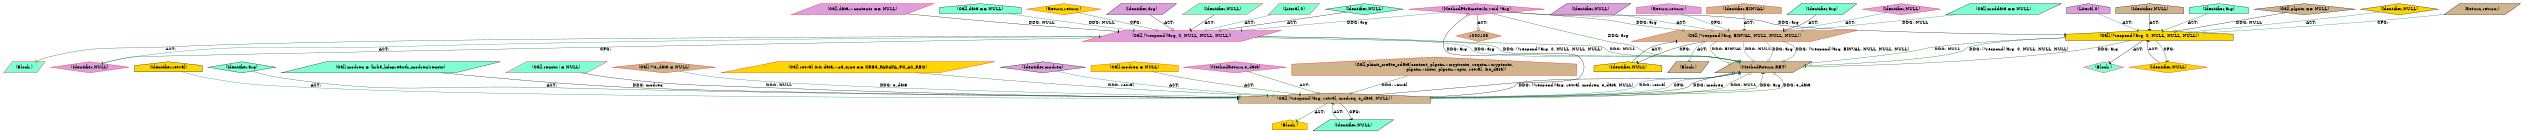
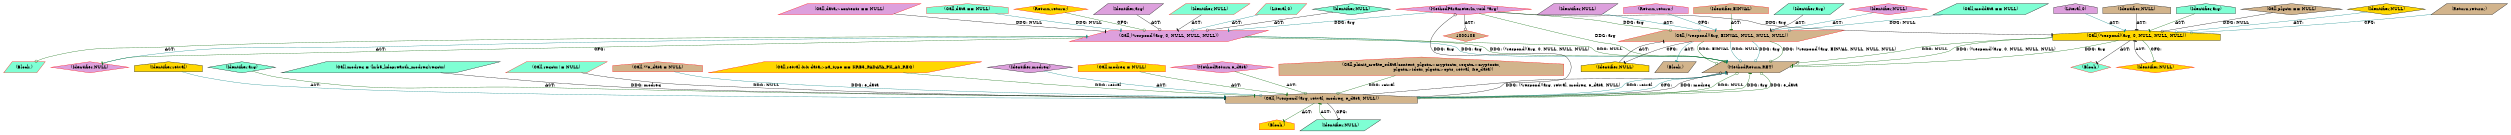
(980, 9) -> (967, 9)
(664, 67) -> (658, 67)
